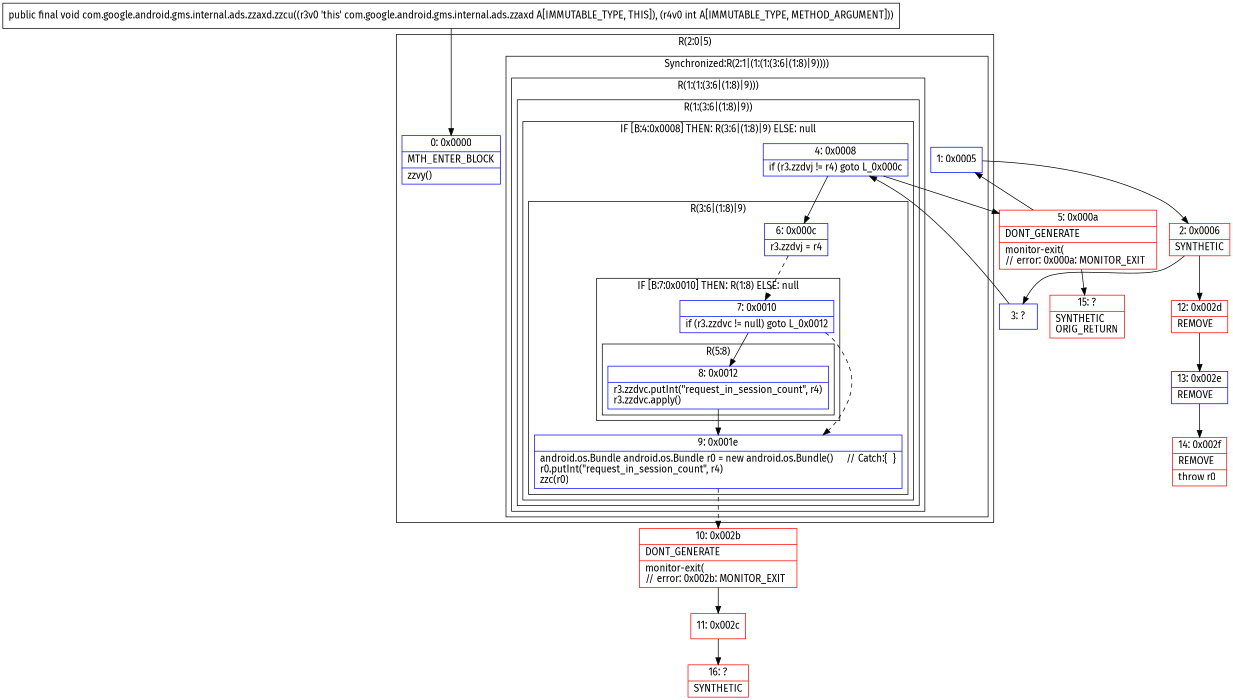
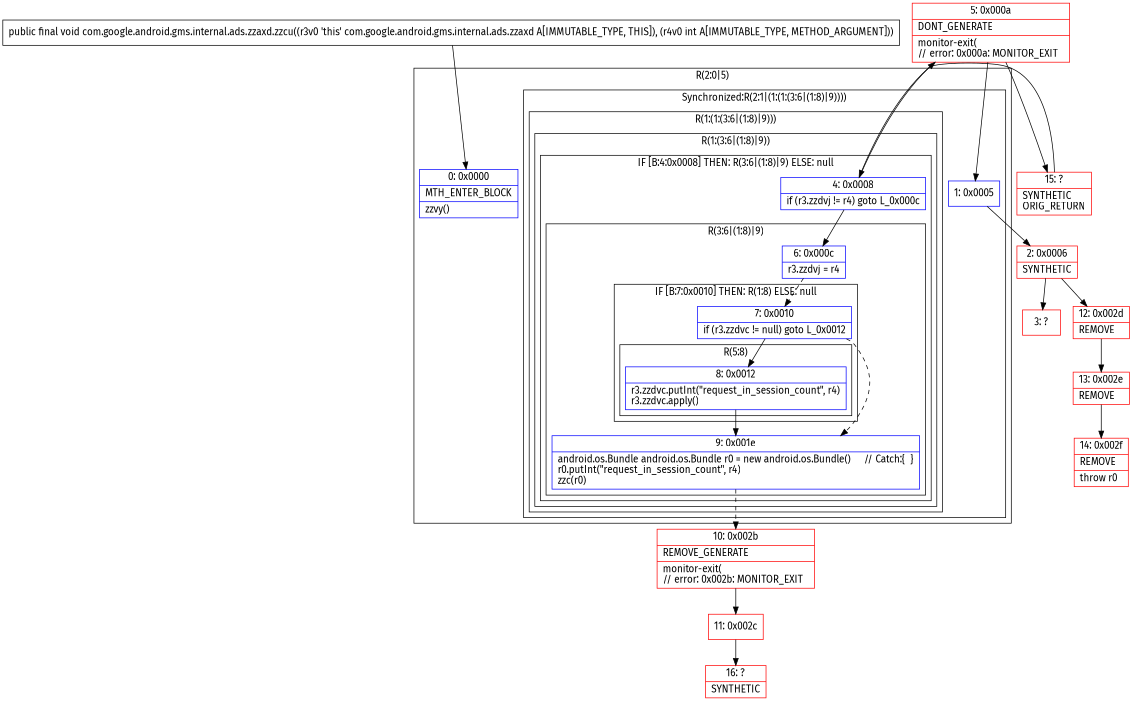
(949, 235) -> (967, 63)
(1018, 317) -> (1042, 323)
(1200, 388) -> (1101, 388)
(683, 552) -> (706, 553)
